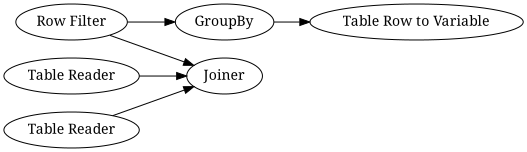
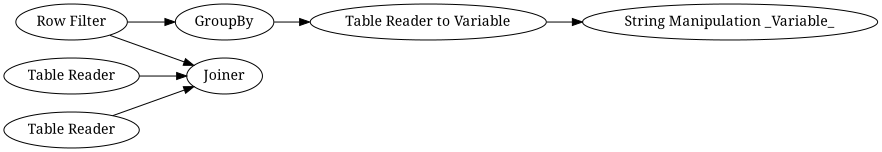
(417, 22) -> (428, 22)
none -> (730, 22)
